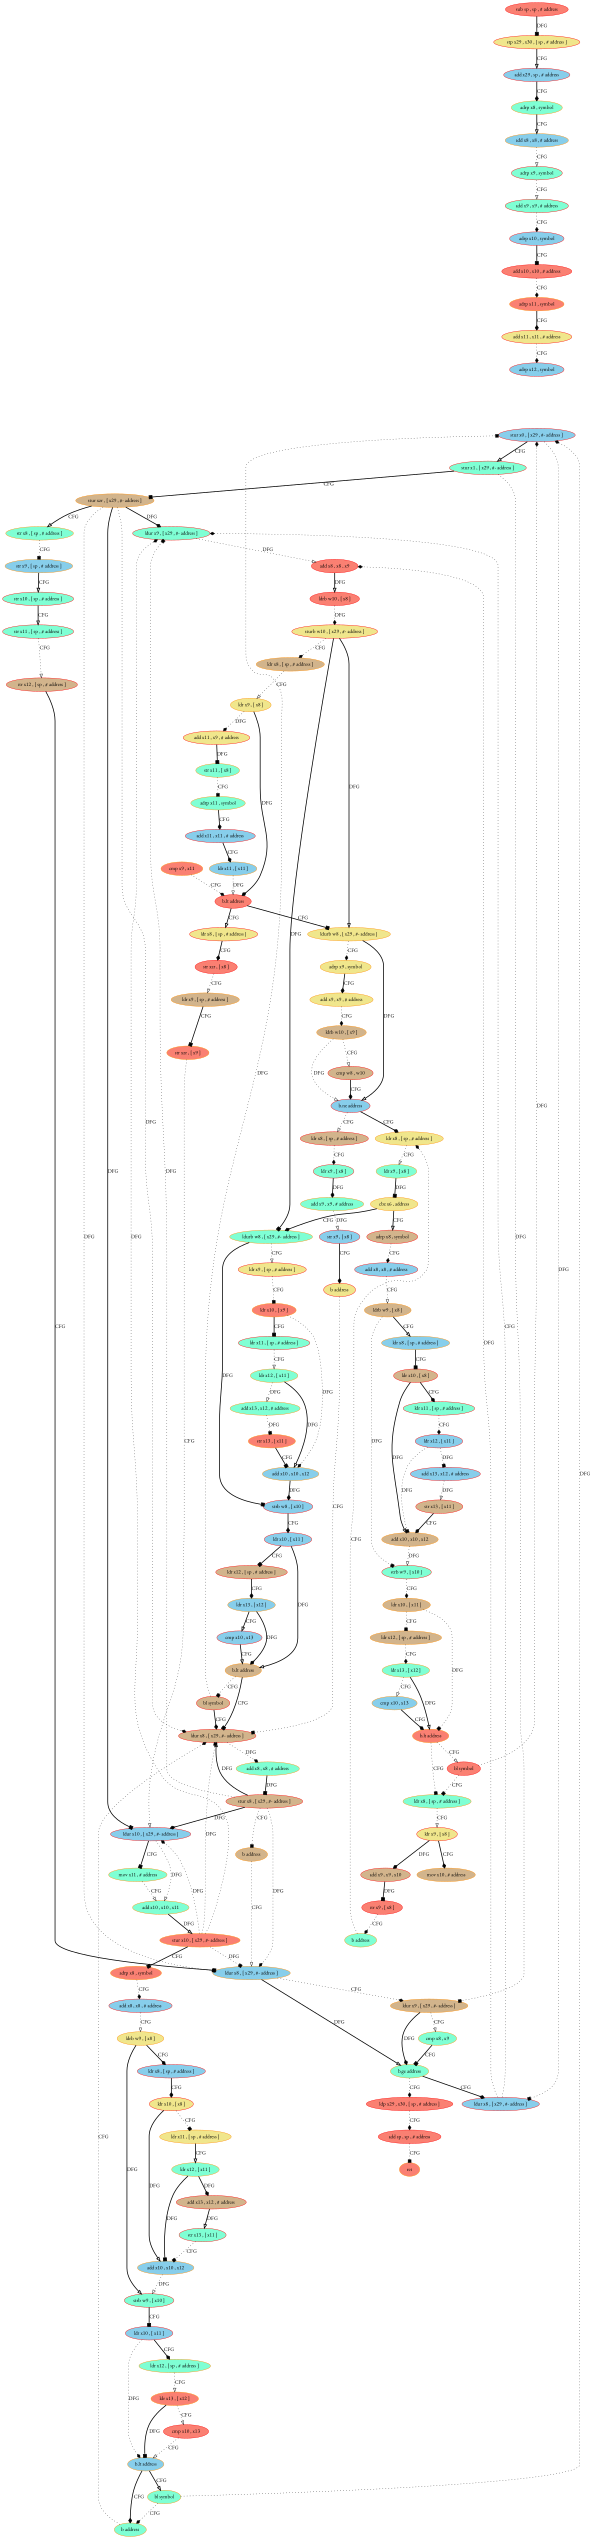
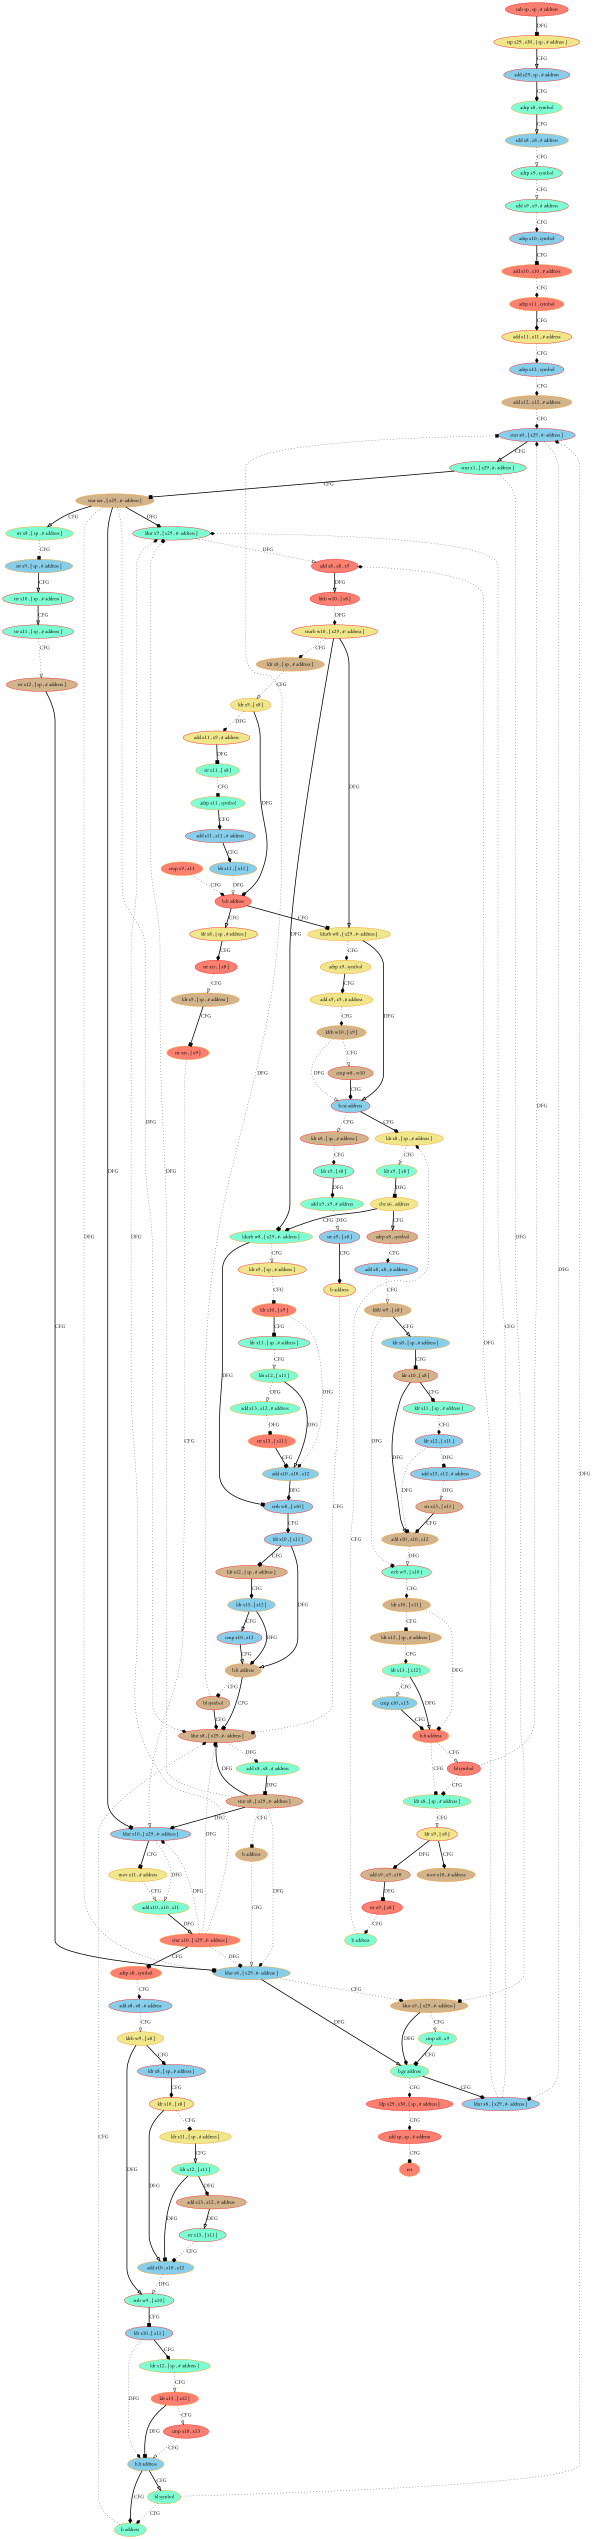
(537, 271) -> (537, 271)
none -> (537, 402)
(138, 1875) -> (138, 1875)
